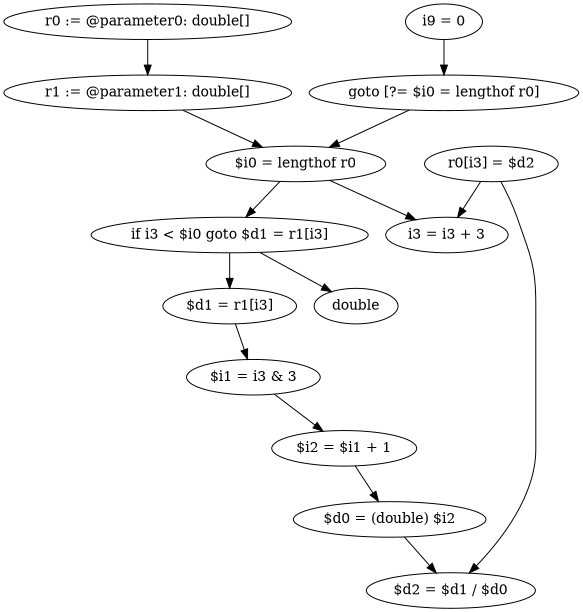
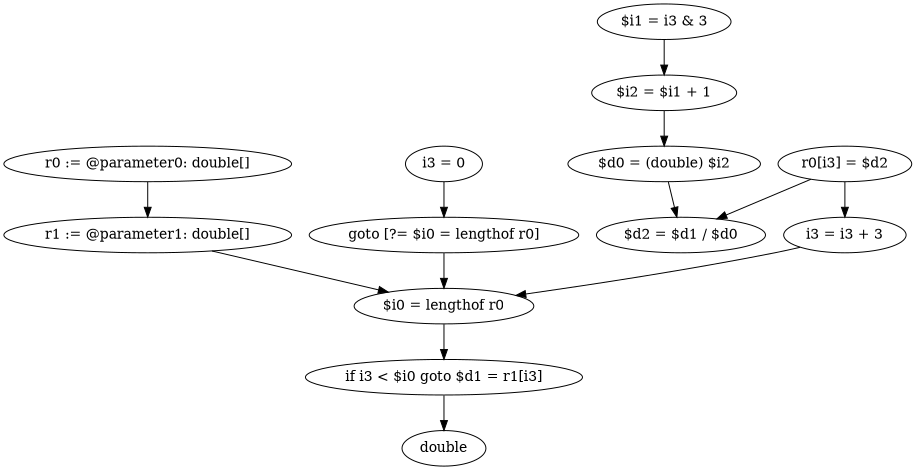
(444, 22) -> (444, 164)
(368, 198) -> (663, 273)
(230, 306) -> none
